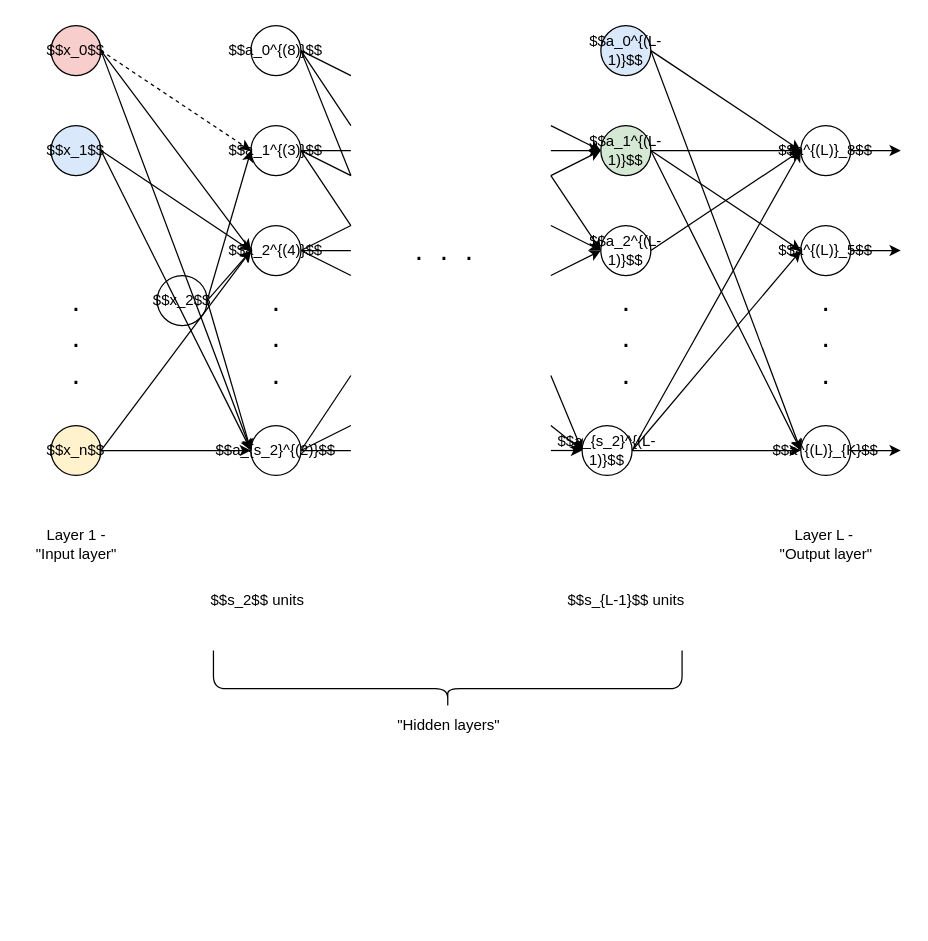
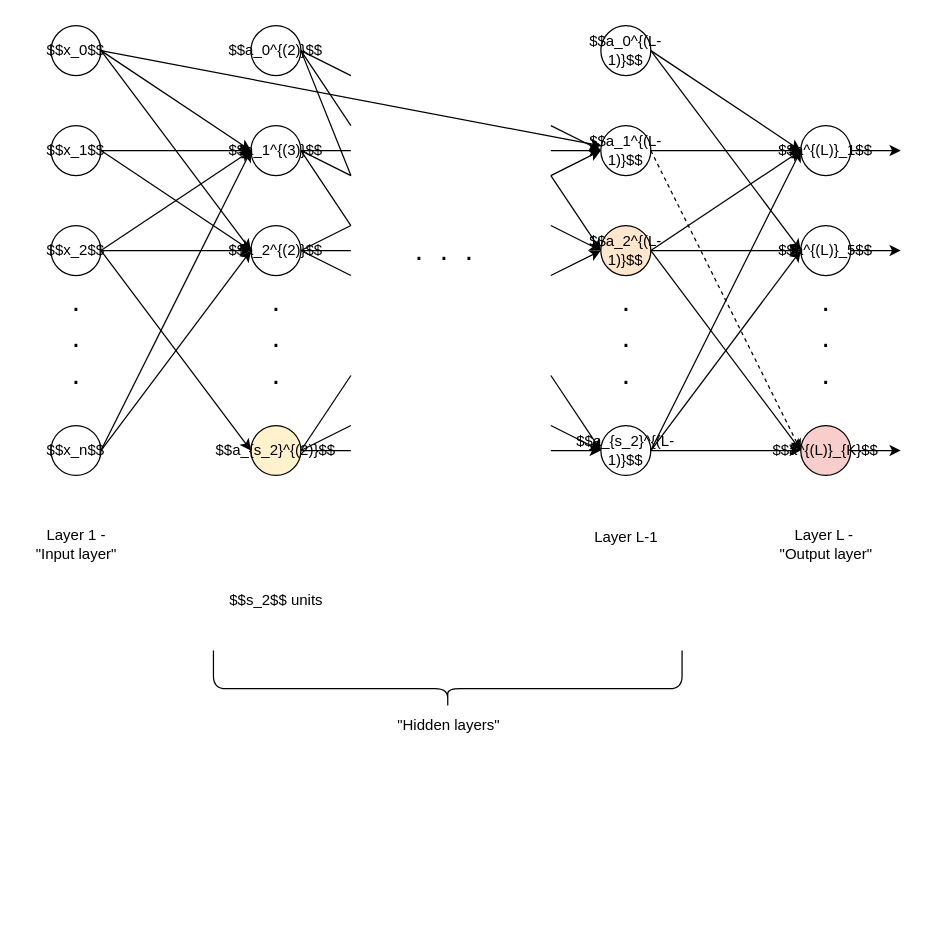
(76, 51) -> (76, 51)
(276, 51) -> (276, 51)
(626, 51) -> (626, 51)
(176, 101) -> (176, 101)
(676, 119) -> none
none -> (711, 131)
(76, 151) -> (76, 151)
none -> (173, 151)
(626, 151) -> (626, 151)
(826, 151) -> (826, 151)
(730, 203) -> none
(694, 238) -> (694, 238)
(276, 251) -> (276, 251)
(626, 251) -> (626, 251)
none -> (723, 251)
(172, 293) -> none
none -> (179, 295)
(182, 301) -> (76, 251)
(197, 308) -> (340, 96)
none -> (723, 347)
(76, 451) -> (76, 451)
(172, 451) -> none
(276, 451) -> (276, 451)
(607, 451) -> (626, 451)
(826, 451) -> (826, 451)
none -> (626, 538)
(257, 601) -> (276, 601)
(626, 601) -> none
